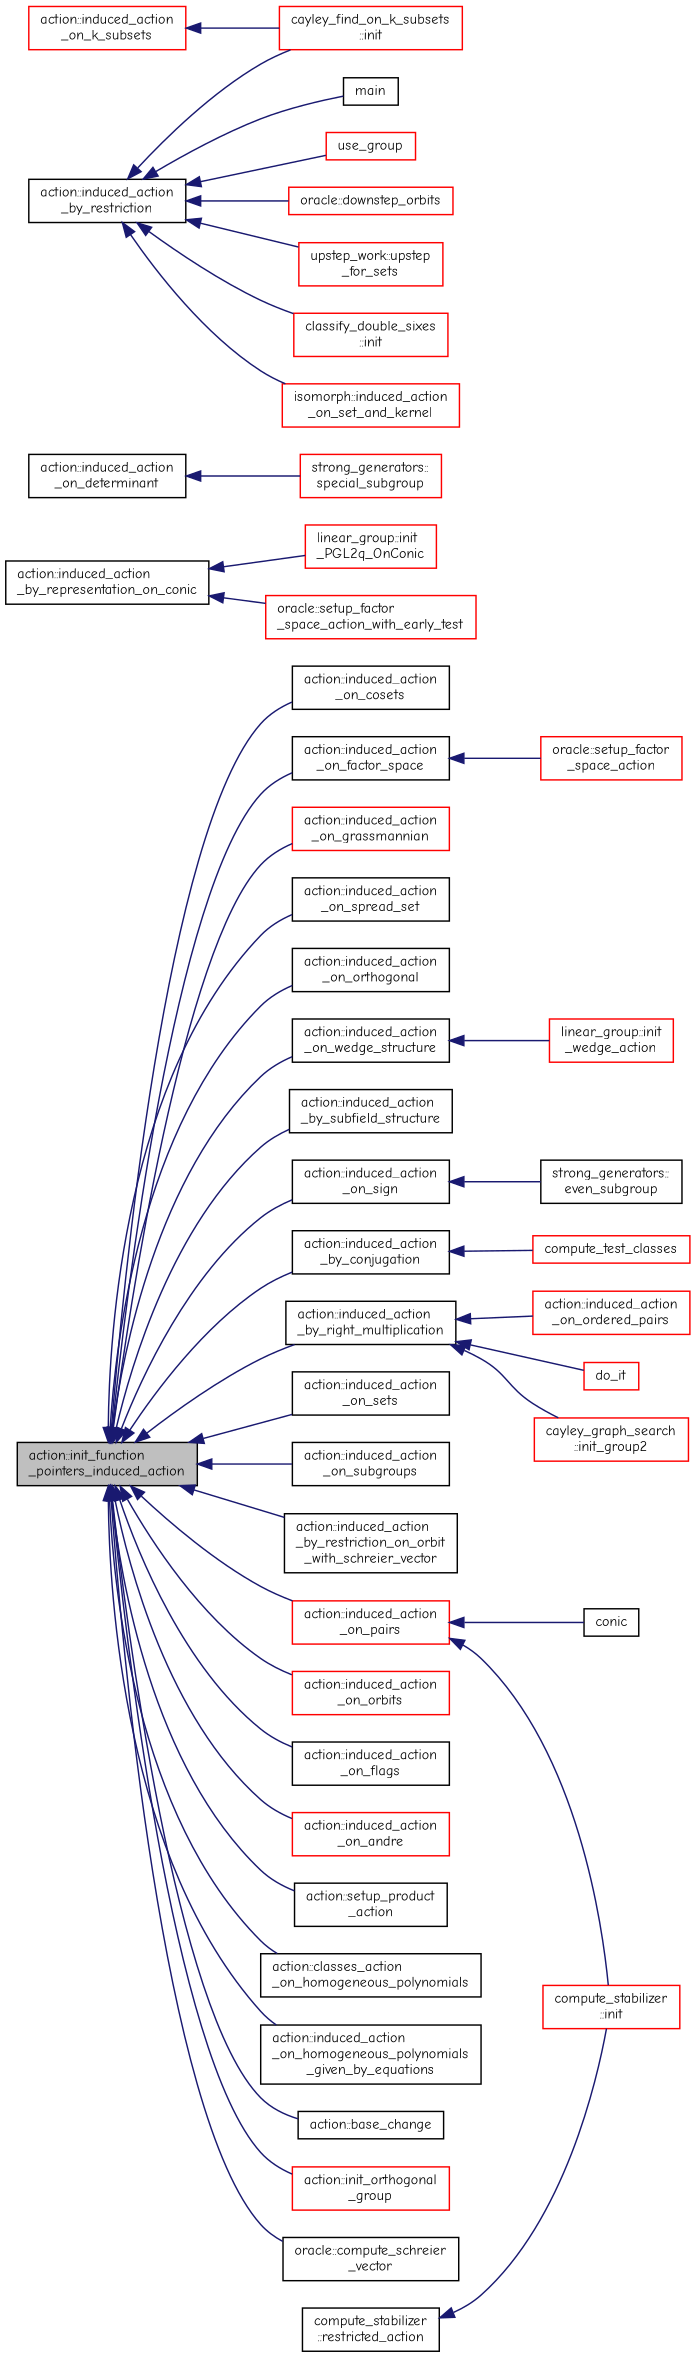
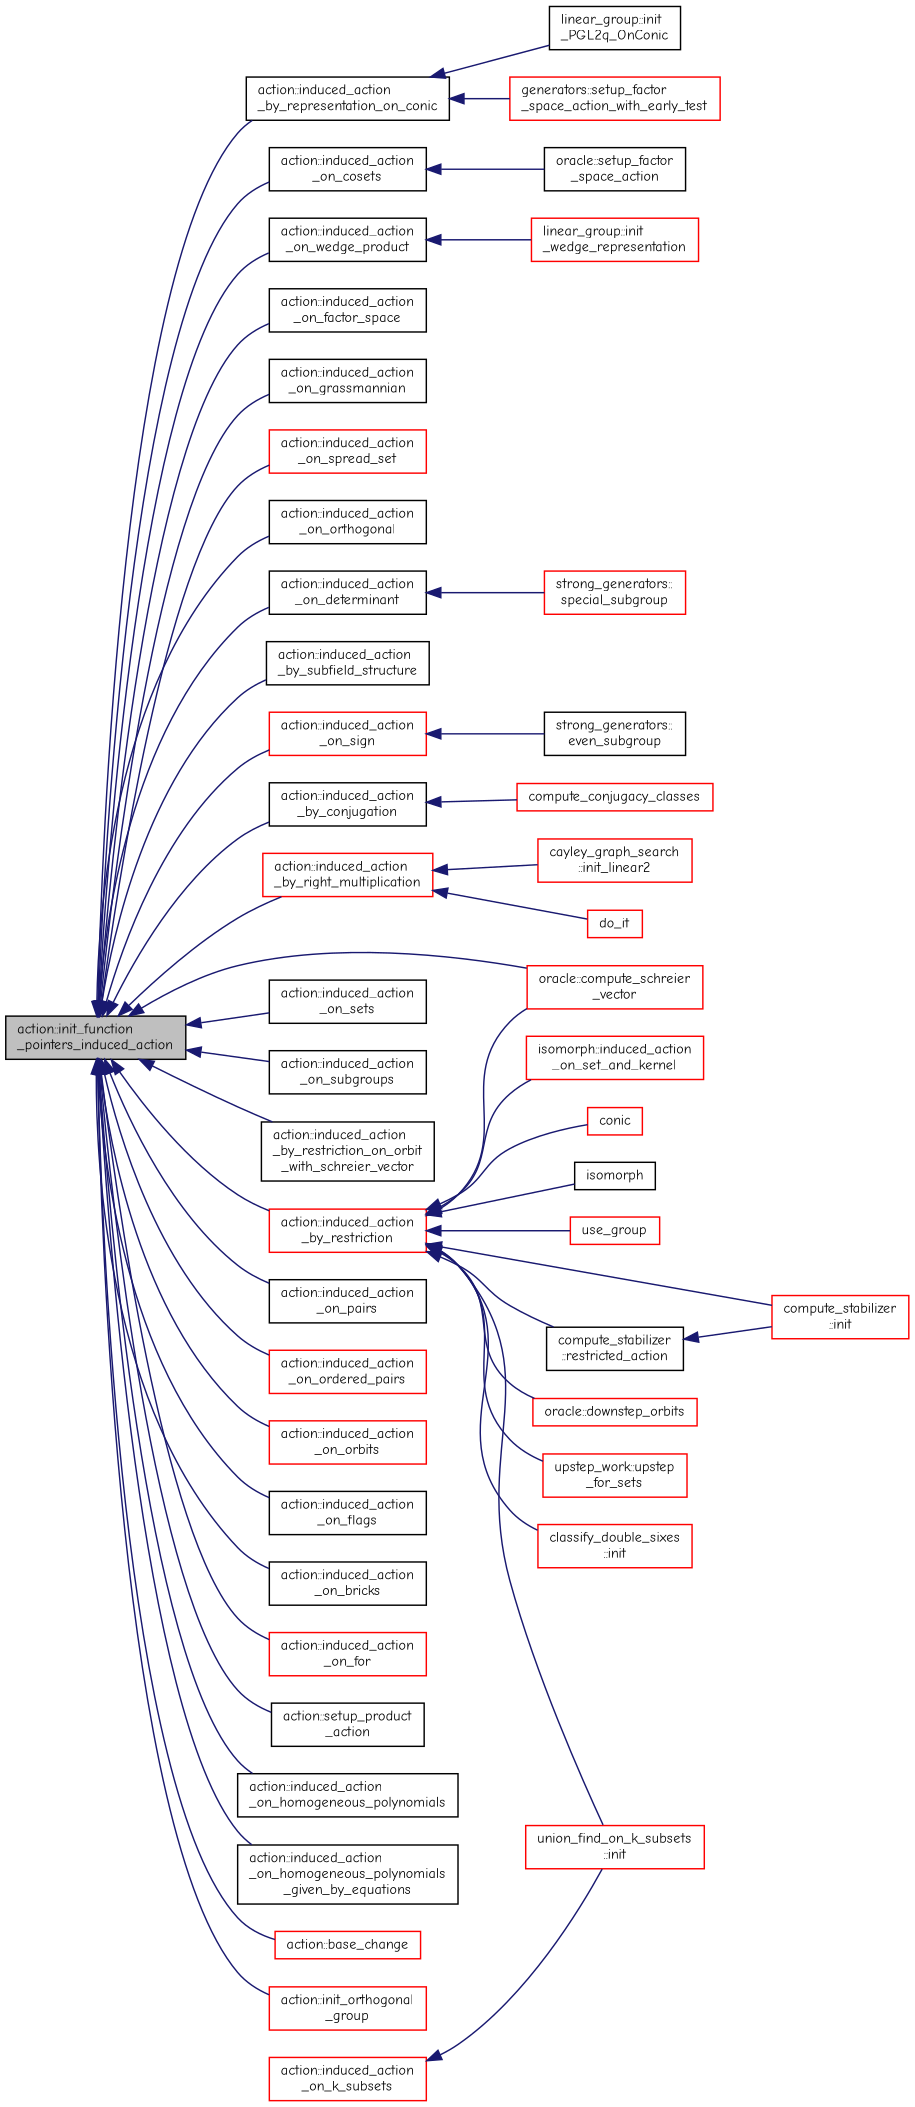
(371, 28) -> (615, 1847)
(371, 91) -> (615, 1176)
(107, 201) -> (348, 1231)
(371, 547) -> (615, 28)
none -> (128, 549)
(371, 617) -> (615, 99)
(503, 758) -> (493, 169)
(611, 758) -> (615, 169)
none -> (151, 764)
(371, 829) -> (348, 381)
(371, 899) -> (348, 452)
(371, 1041) -> (348, 240)
(611, 1041) -> (615, 240)
none -> (484, 1109)
none -> (186, 1151)
(371, 1182) -> (348, 734)
(611, 1249) -> (615, 797)
none -> (495, 1295)
(502, 1317) -> (161, 1231)
(371, 1323) -> (348, 875)
(611, 1440) -> (615, 861)
none -> (348, 1584)
(371, 1622) -> (348, 1301)
(524, 1622) -> (506, 1151)
(611, 1622) -> (615, 1121)
(567, 1800) -> (607, 1276)
(371, 1834) -> (348, 1654)
(371, 1975) -> (348, 1795)
(371, 2125) -> (348, 1945)
(371, 2259) -> (615, 987)
